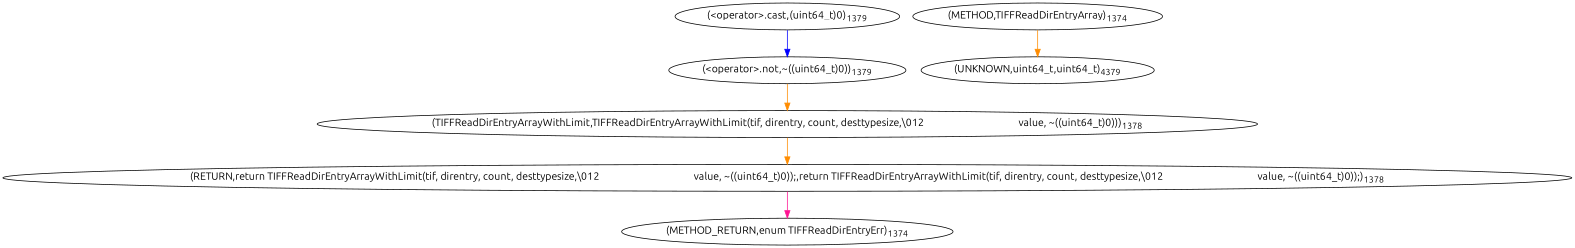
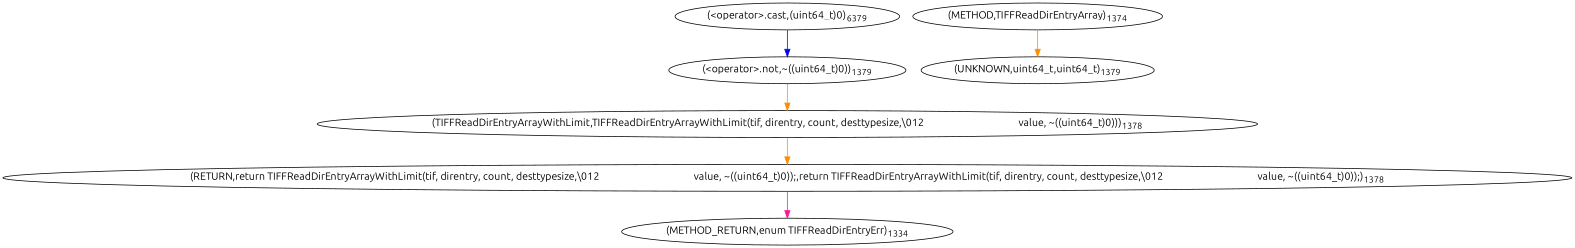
(857, 15) -> (857, 15)
(1111, 69) -> (1111, 69)
(898, 231) -> (898, 231)
